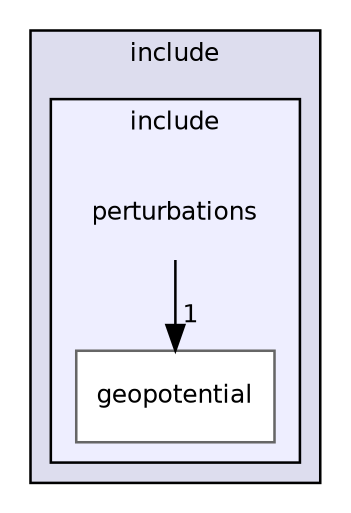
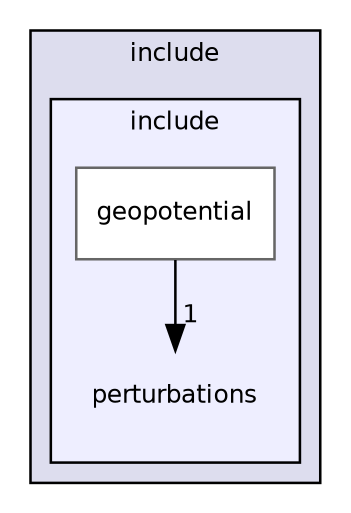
(175, 293) -> (175, 293)
